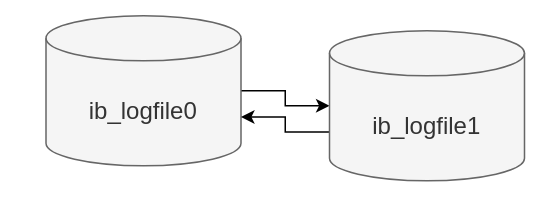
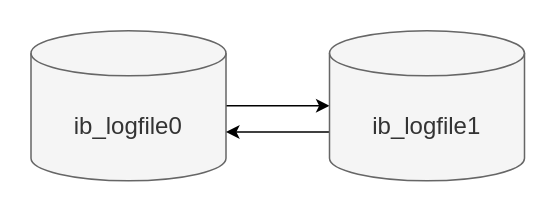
(143, 91) -> (128, 106)
